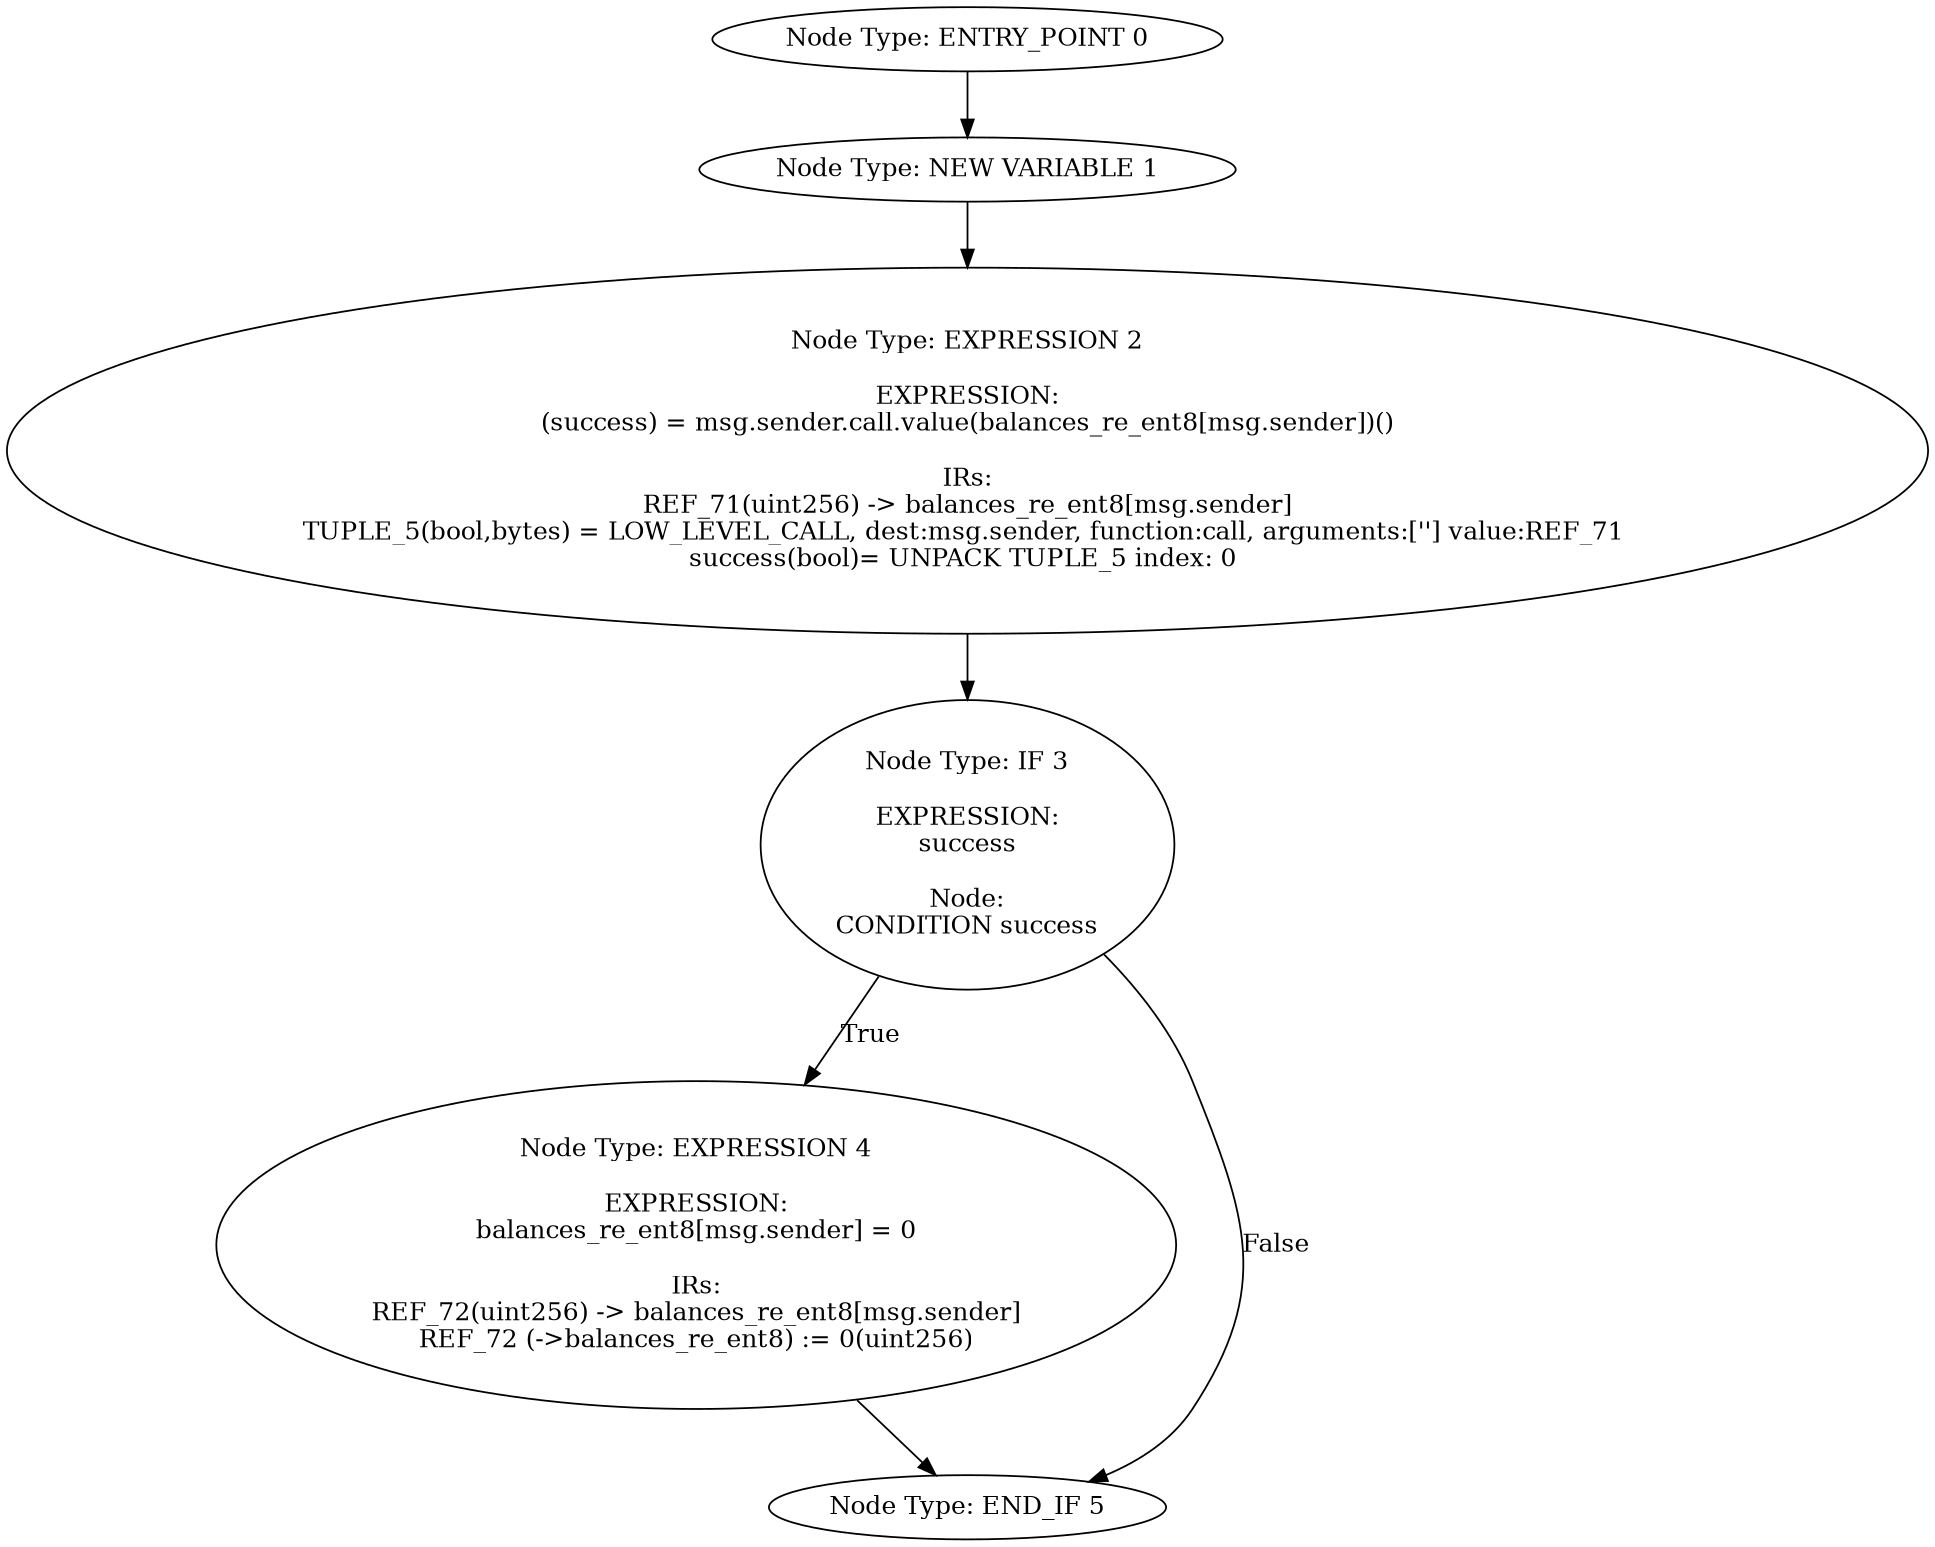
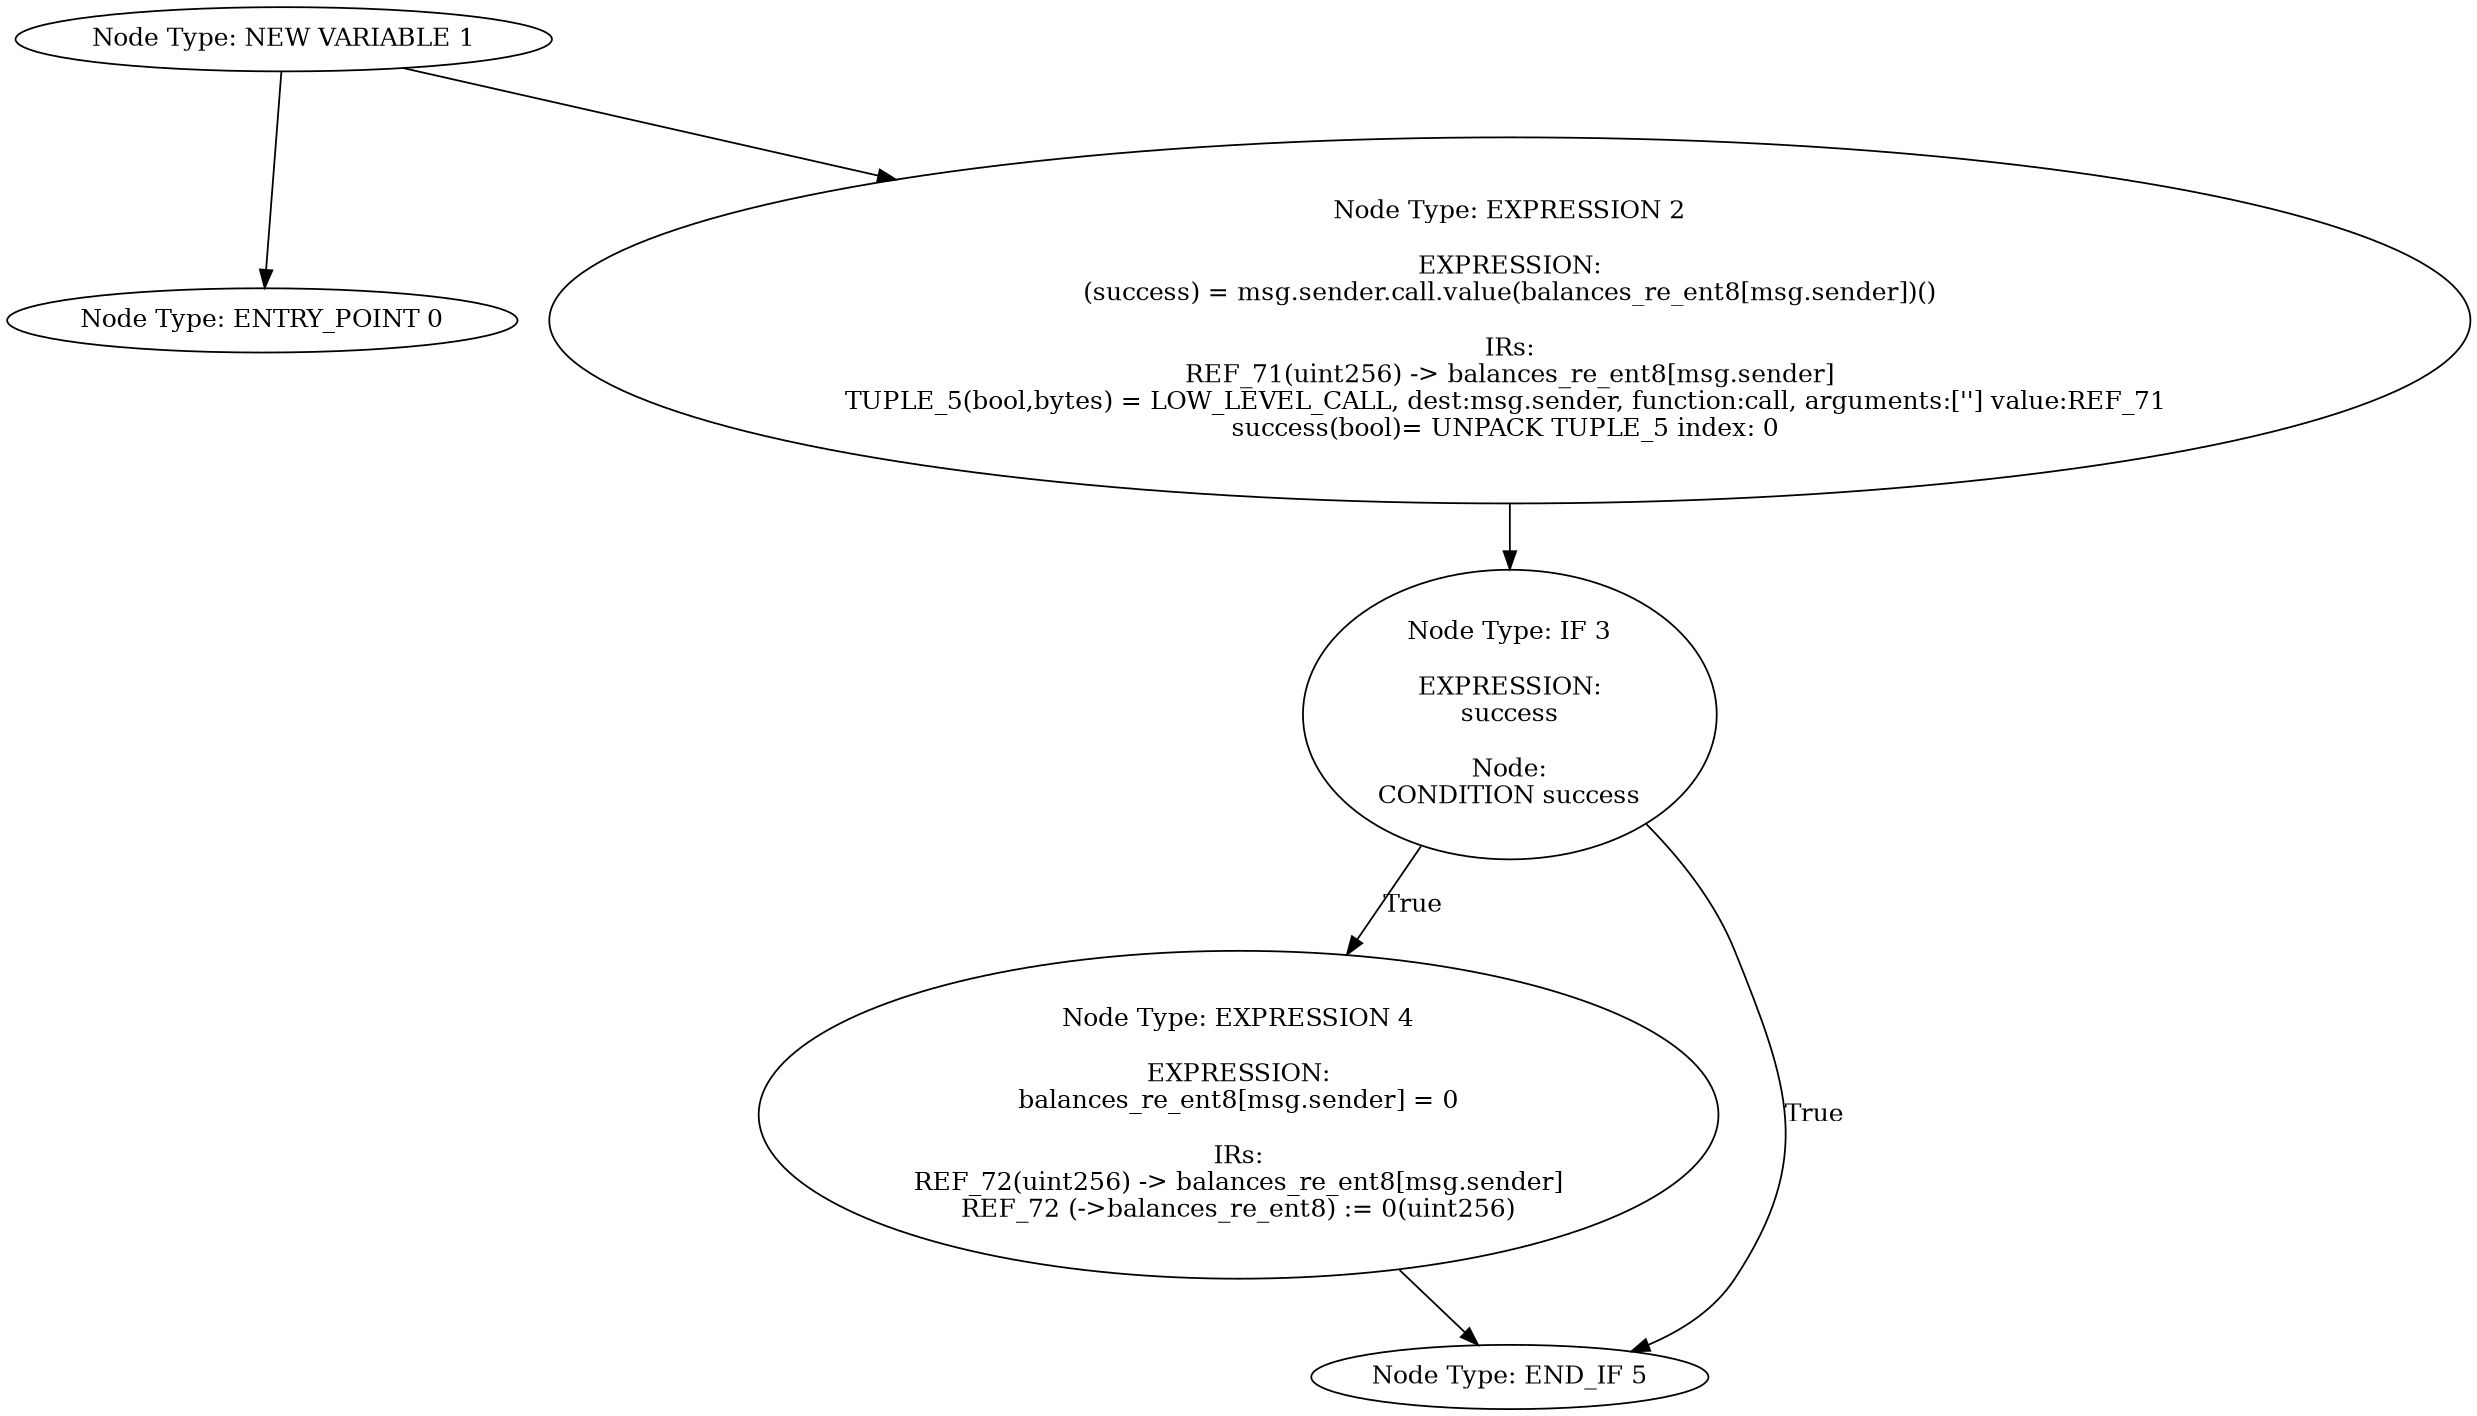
(968, 96) -> (274, 171)
(1276, 1245) -> (1815, 1115)
